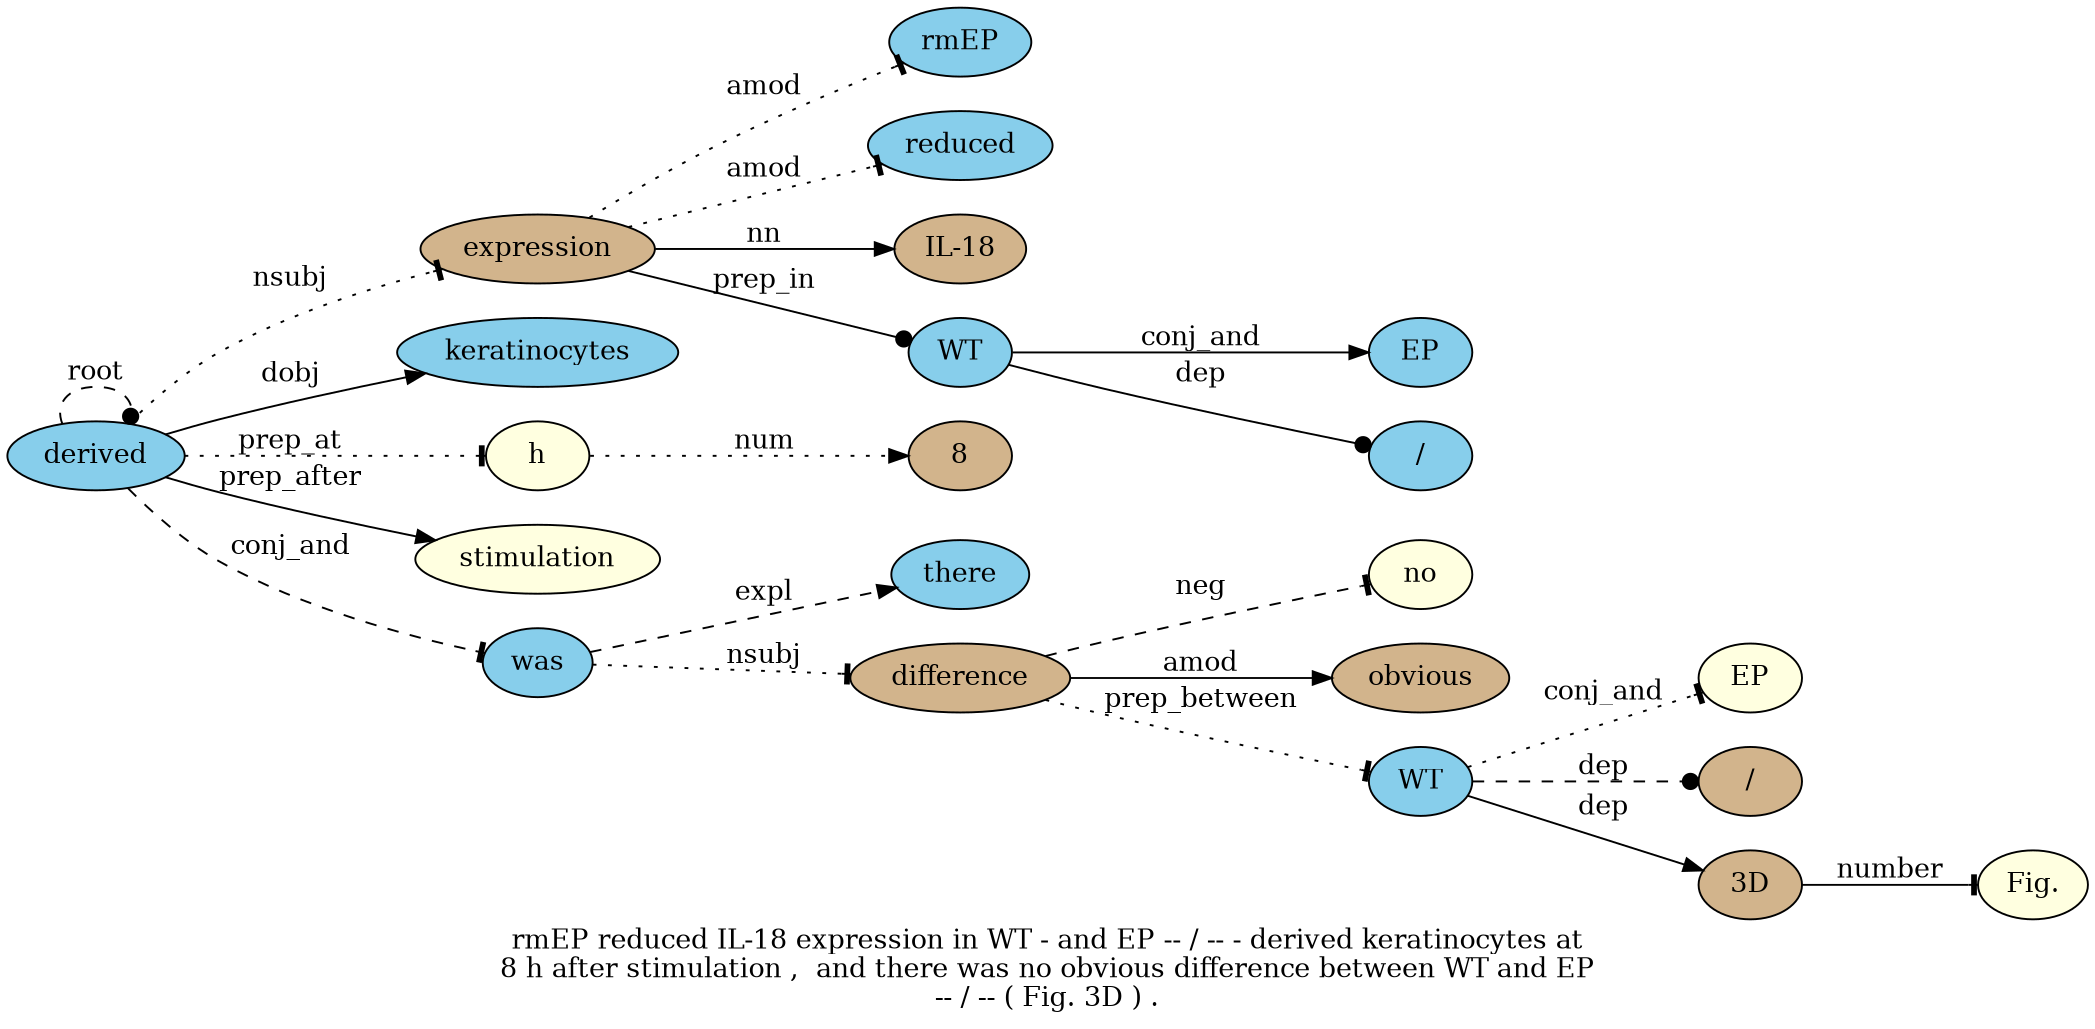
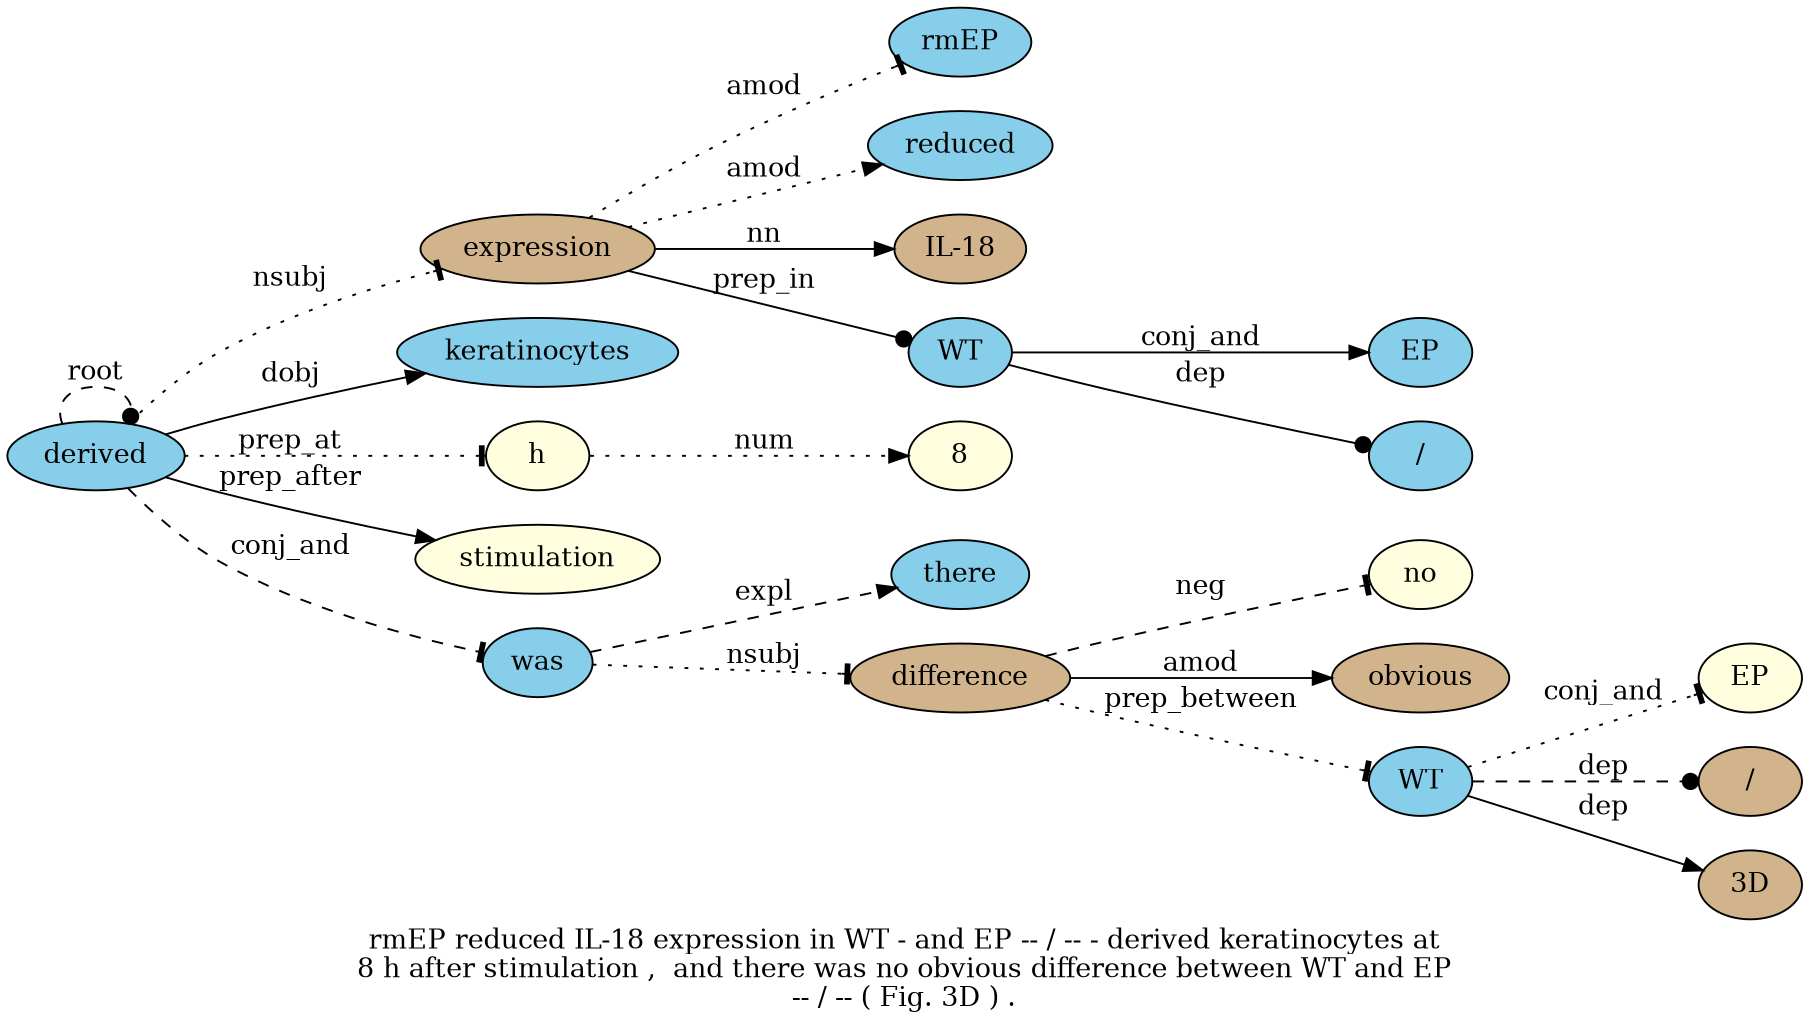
(751, 197) -> (746, 198)
(960, 456) -> (960, 456)
(2033, 885) -> none
